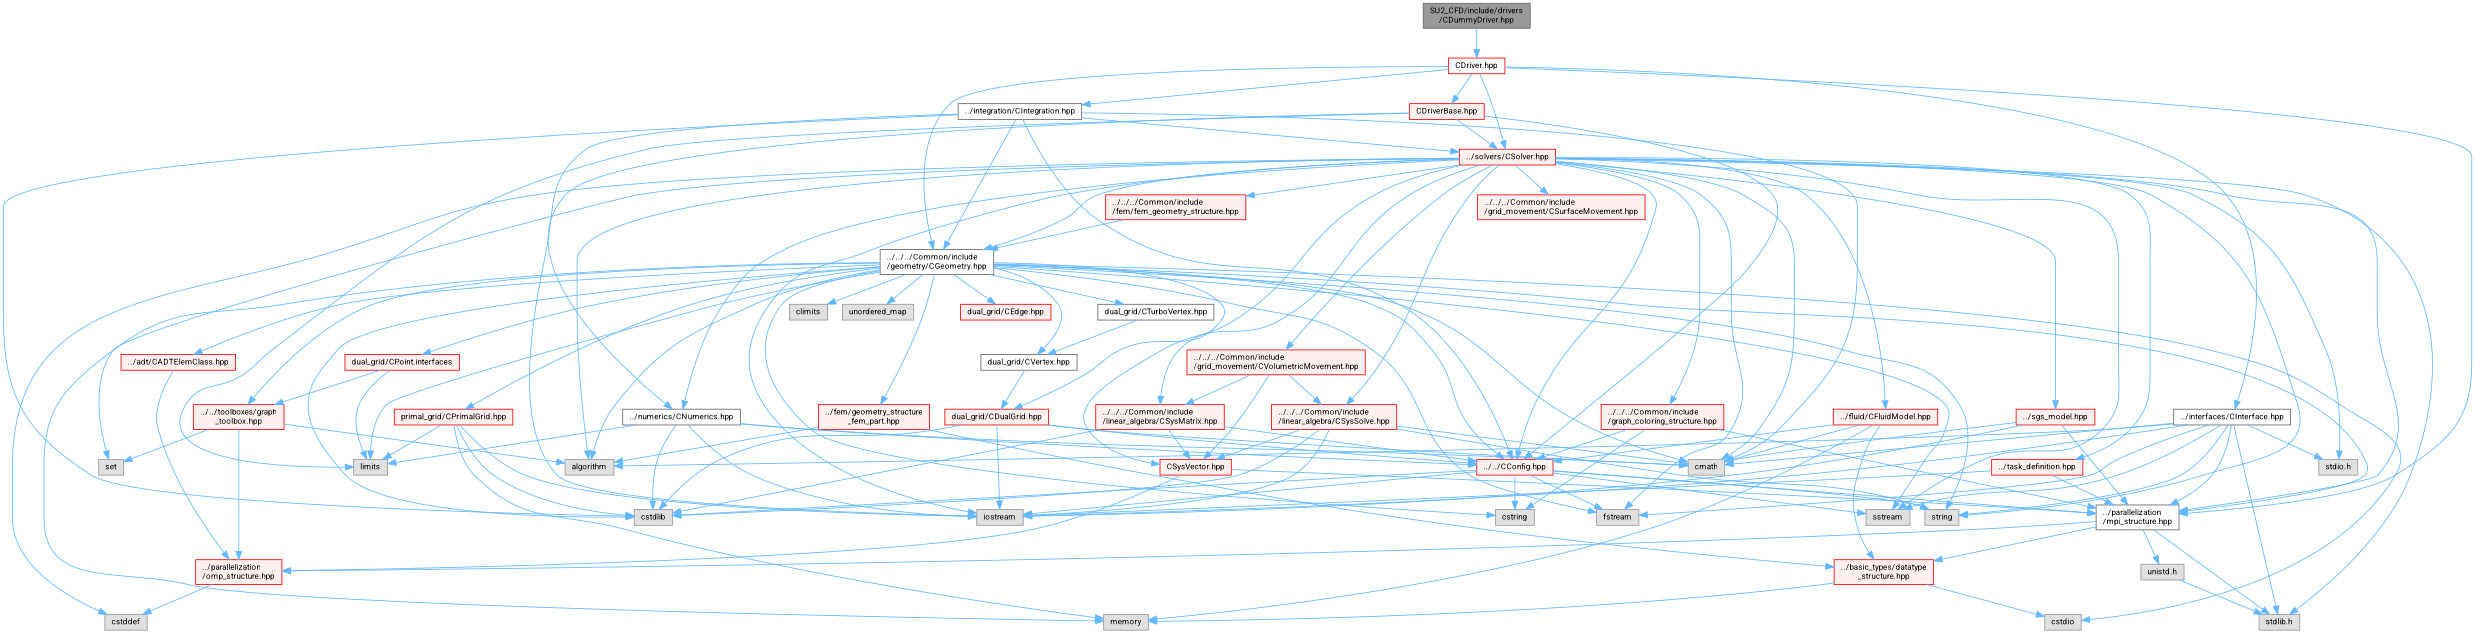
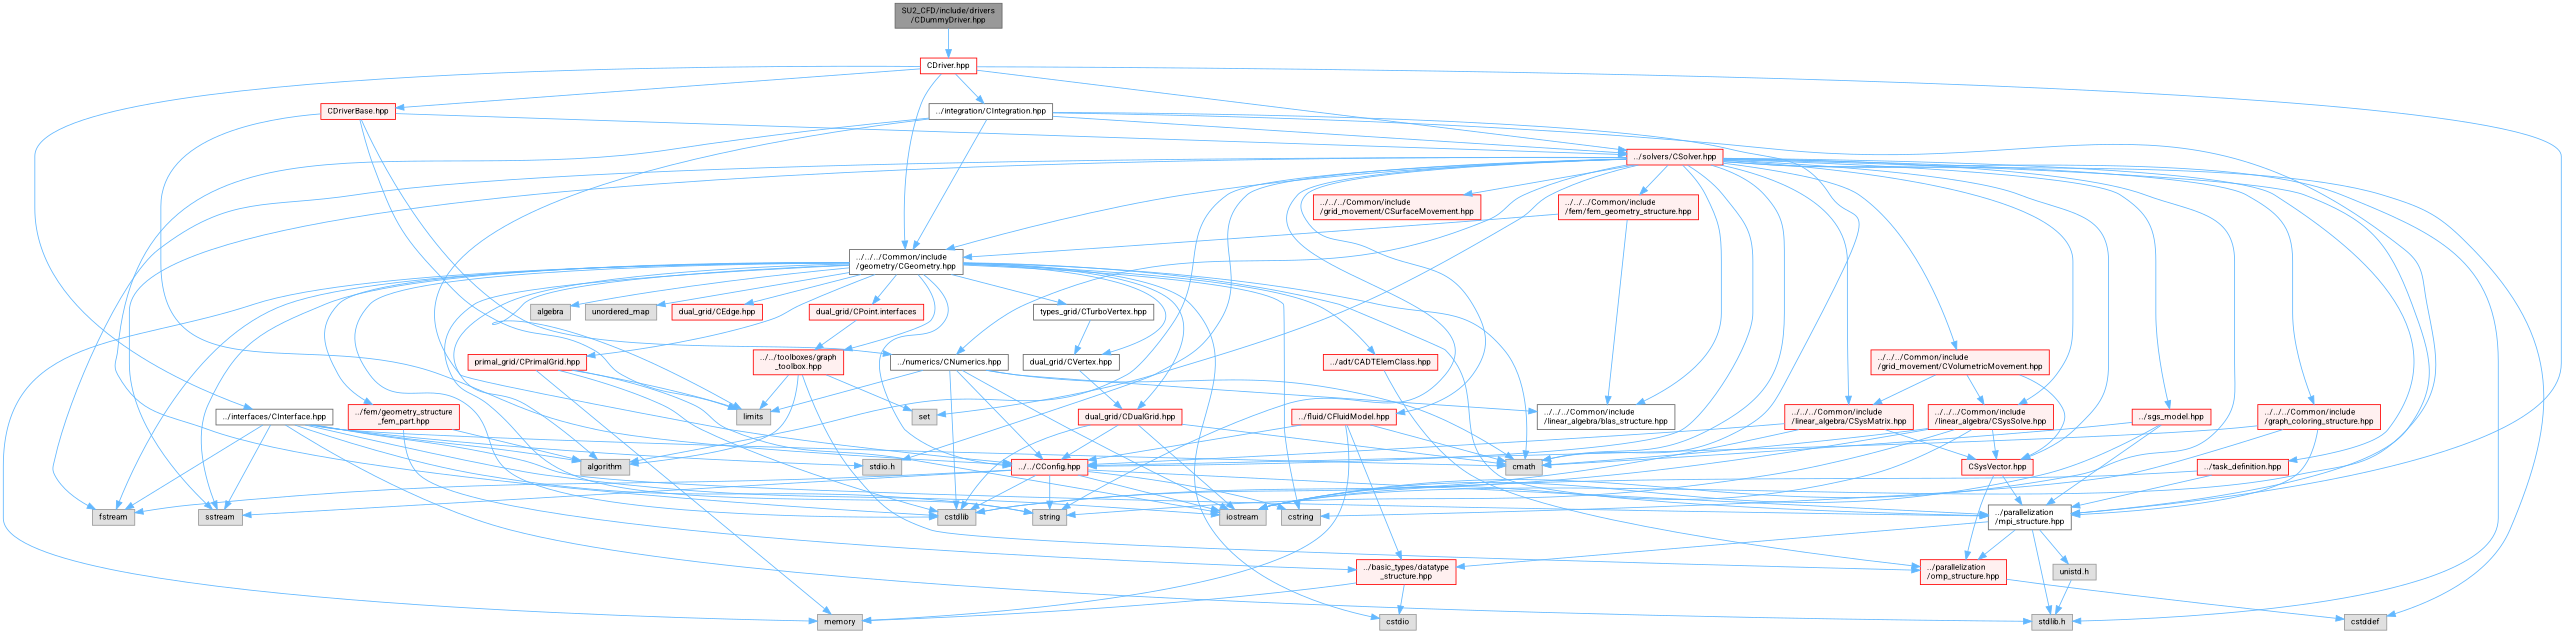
(808, 312) -> (551, 312)
(1156, 312) -> (1094, 312)
(359, 405) -> (777, 389)
none -> (1606, 417)
